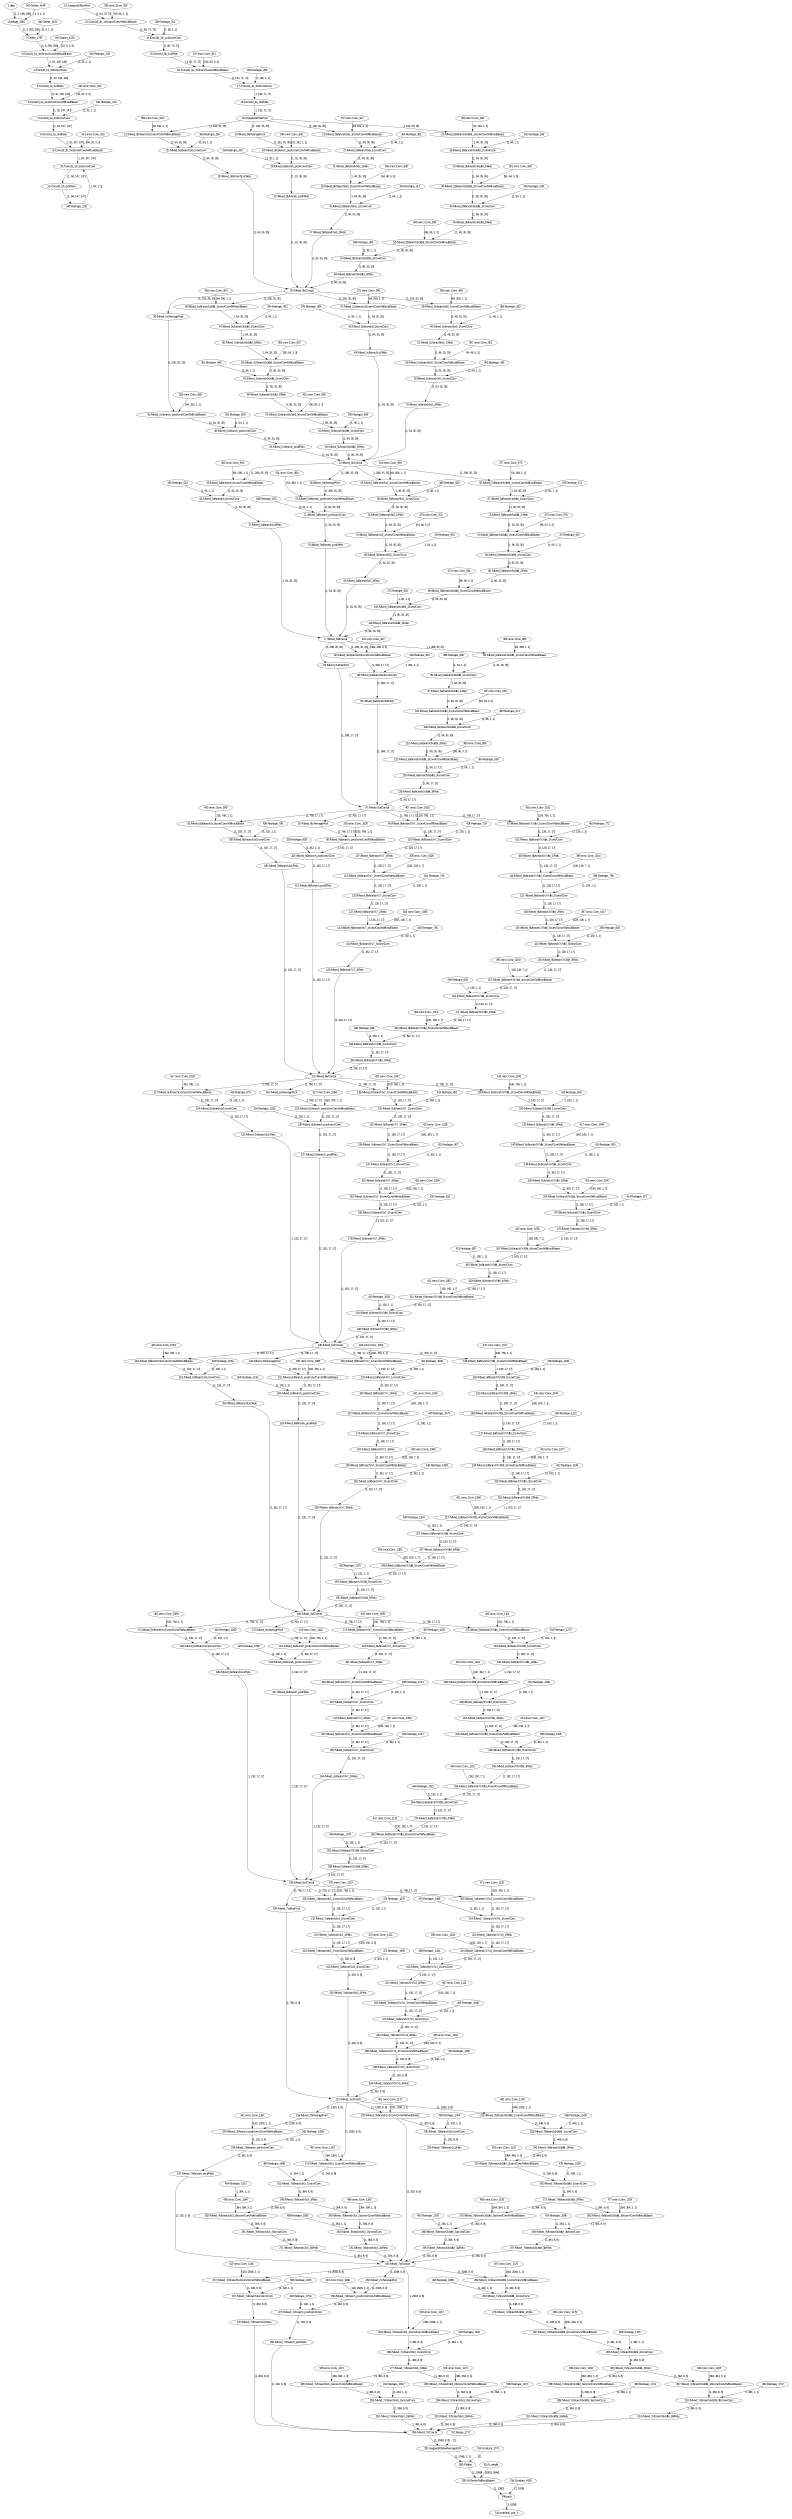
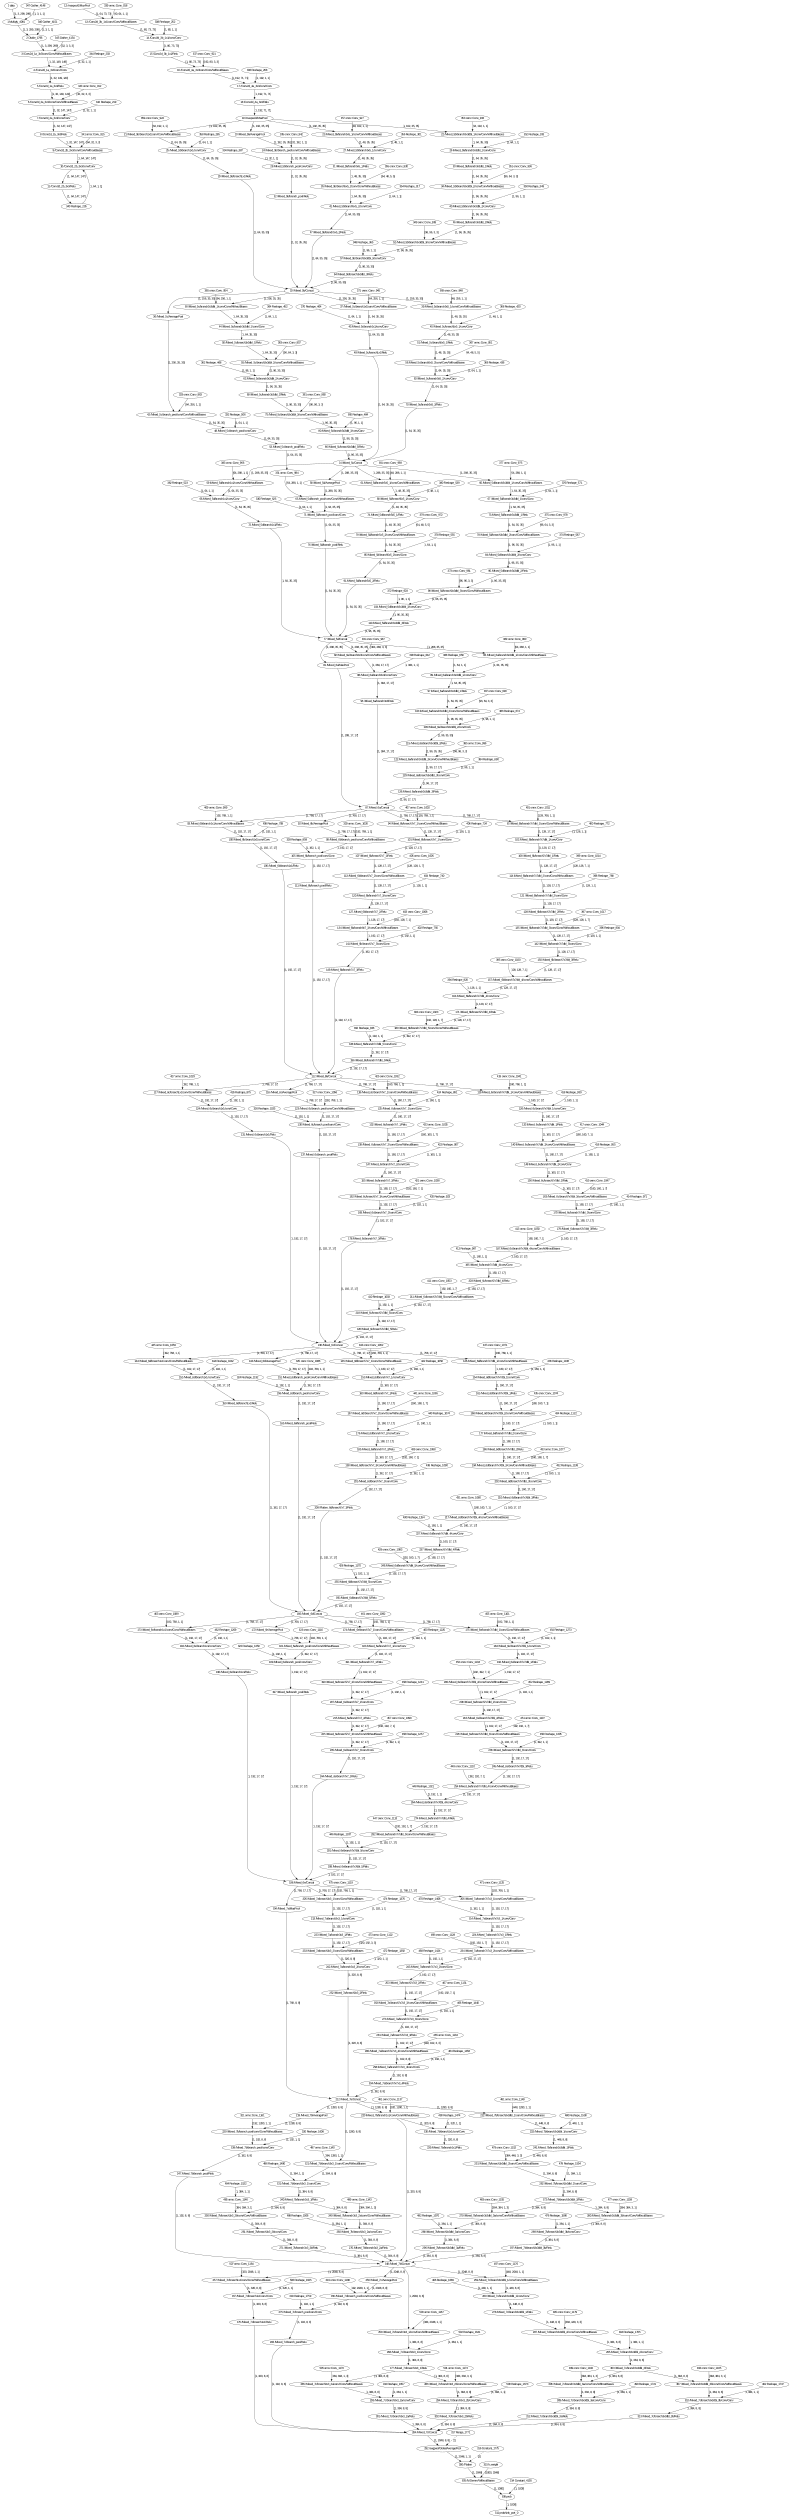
(318, 455) -> (287, 459)
none -> (368, 935)
